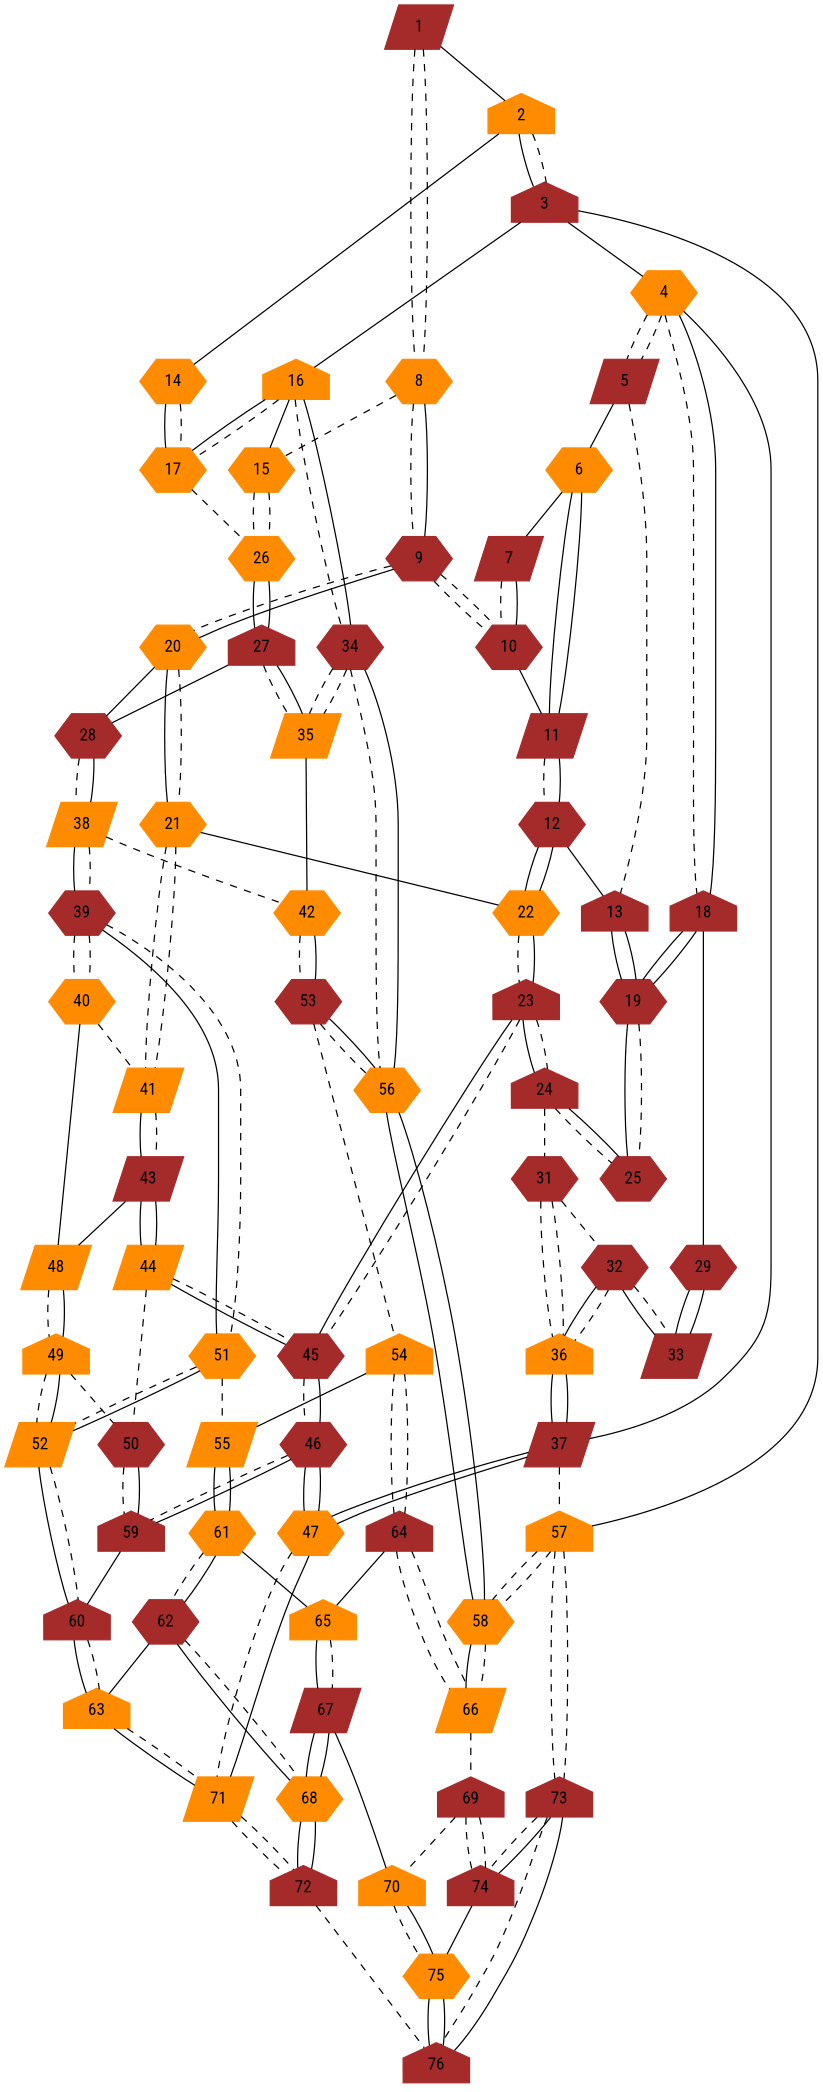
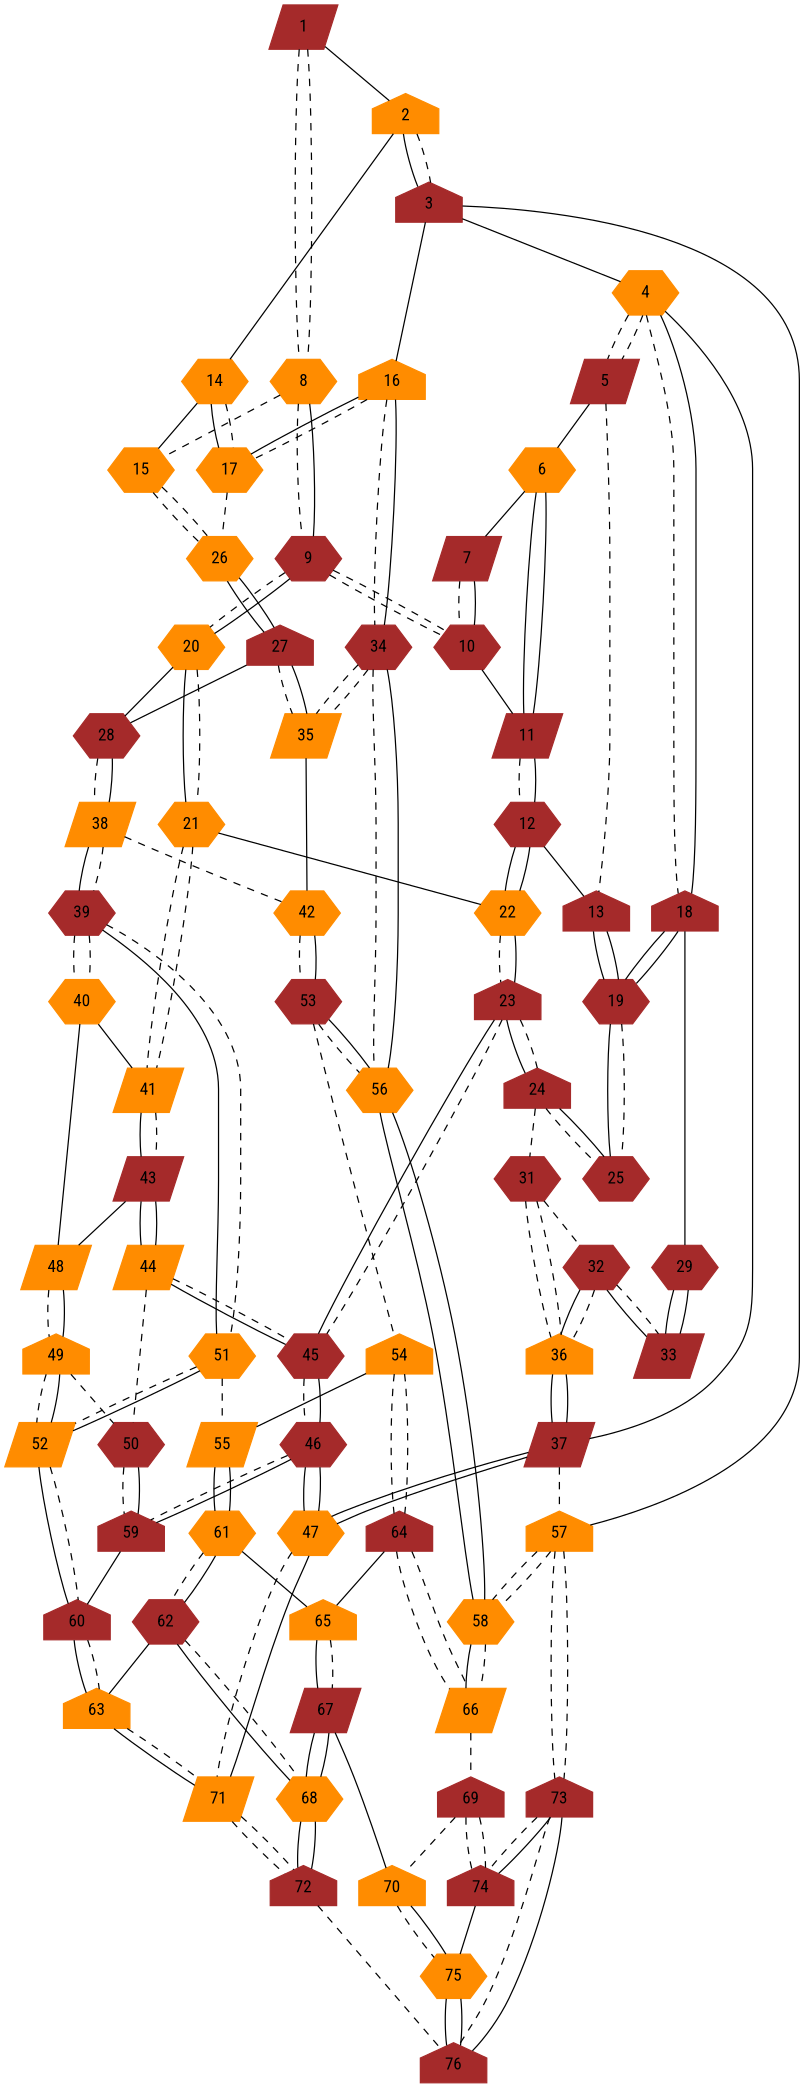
(280, 424) -> (178, 426)
(115, 1046) -> (115, 1046)
